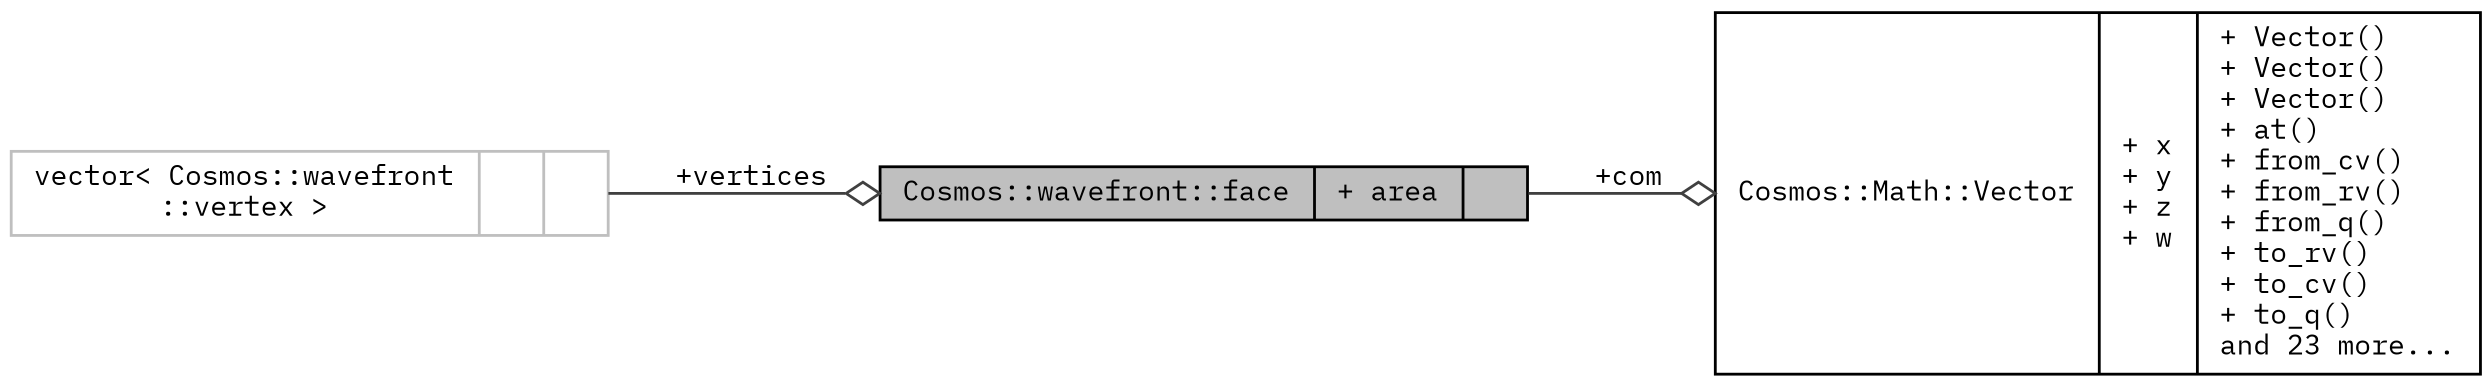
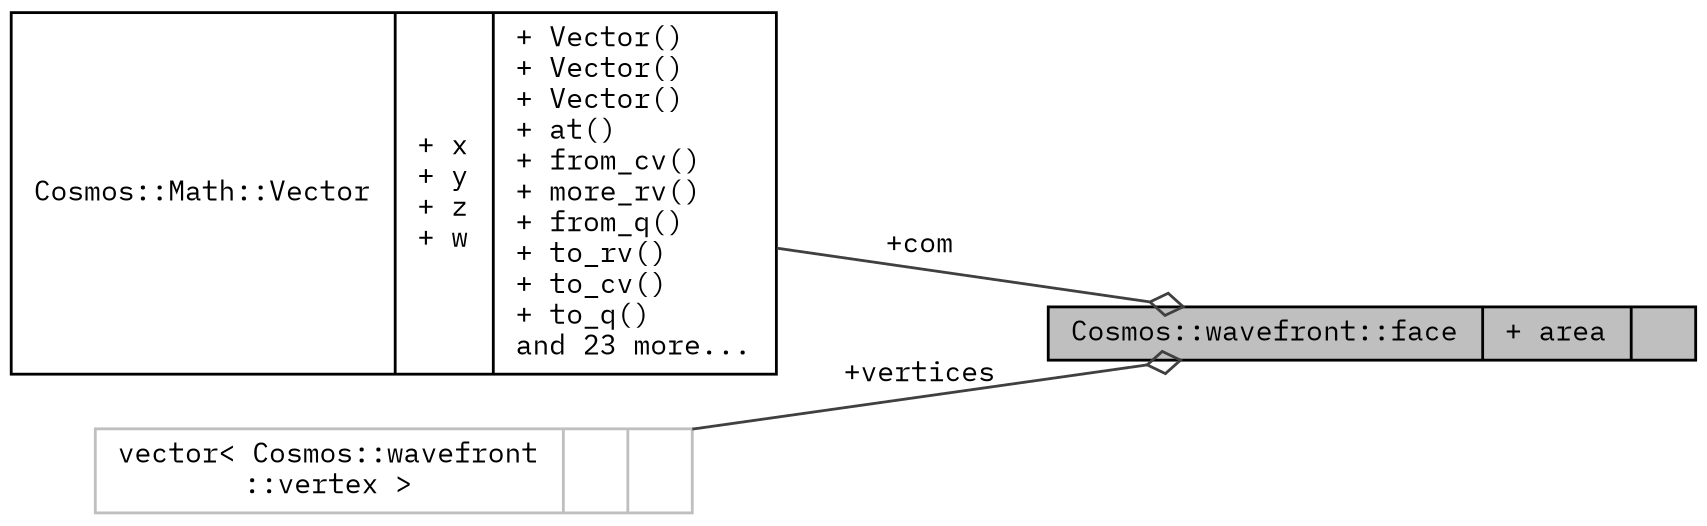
(2314, 192) -> (610, 192)
(1605, 193) -> (963, 275)
